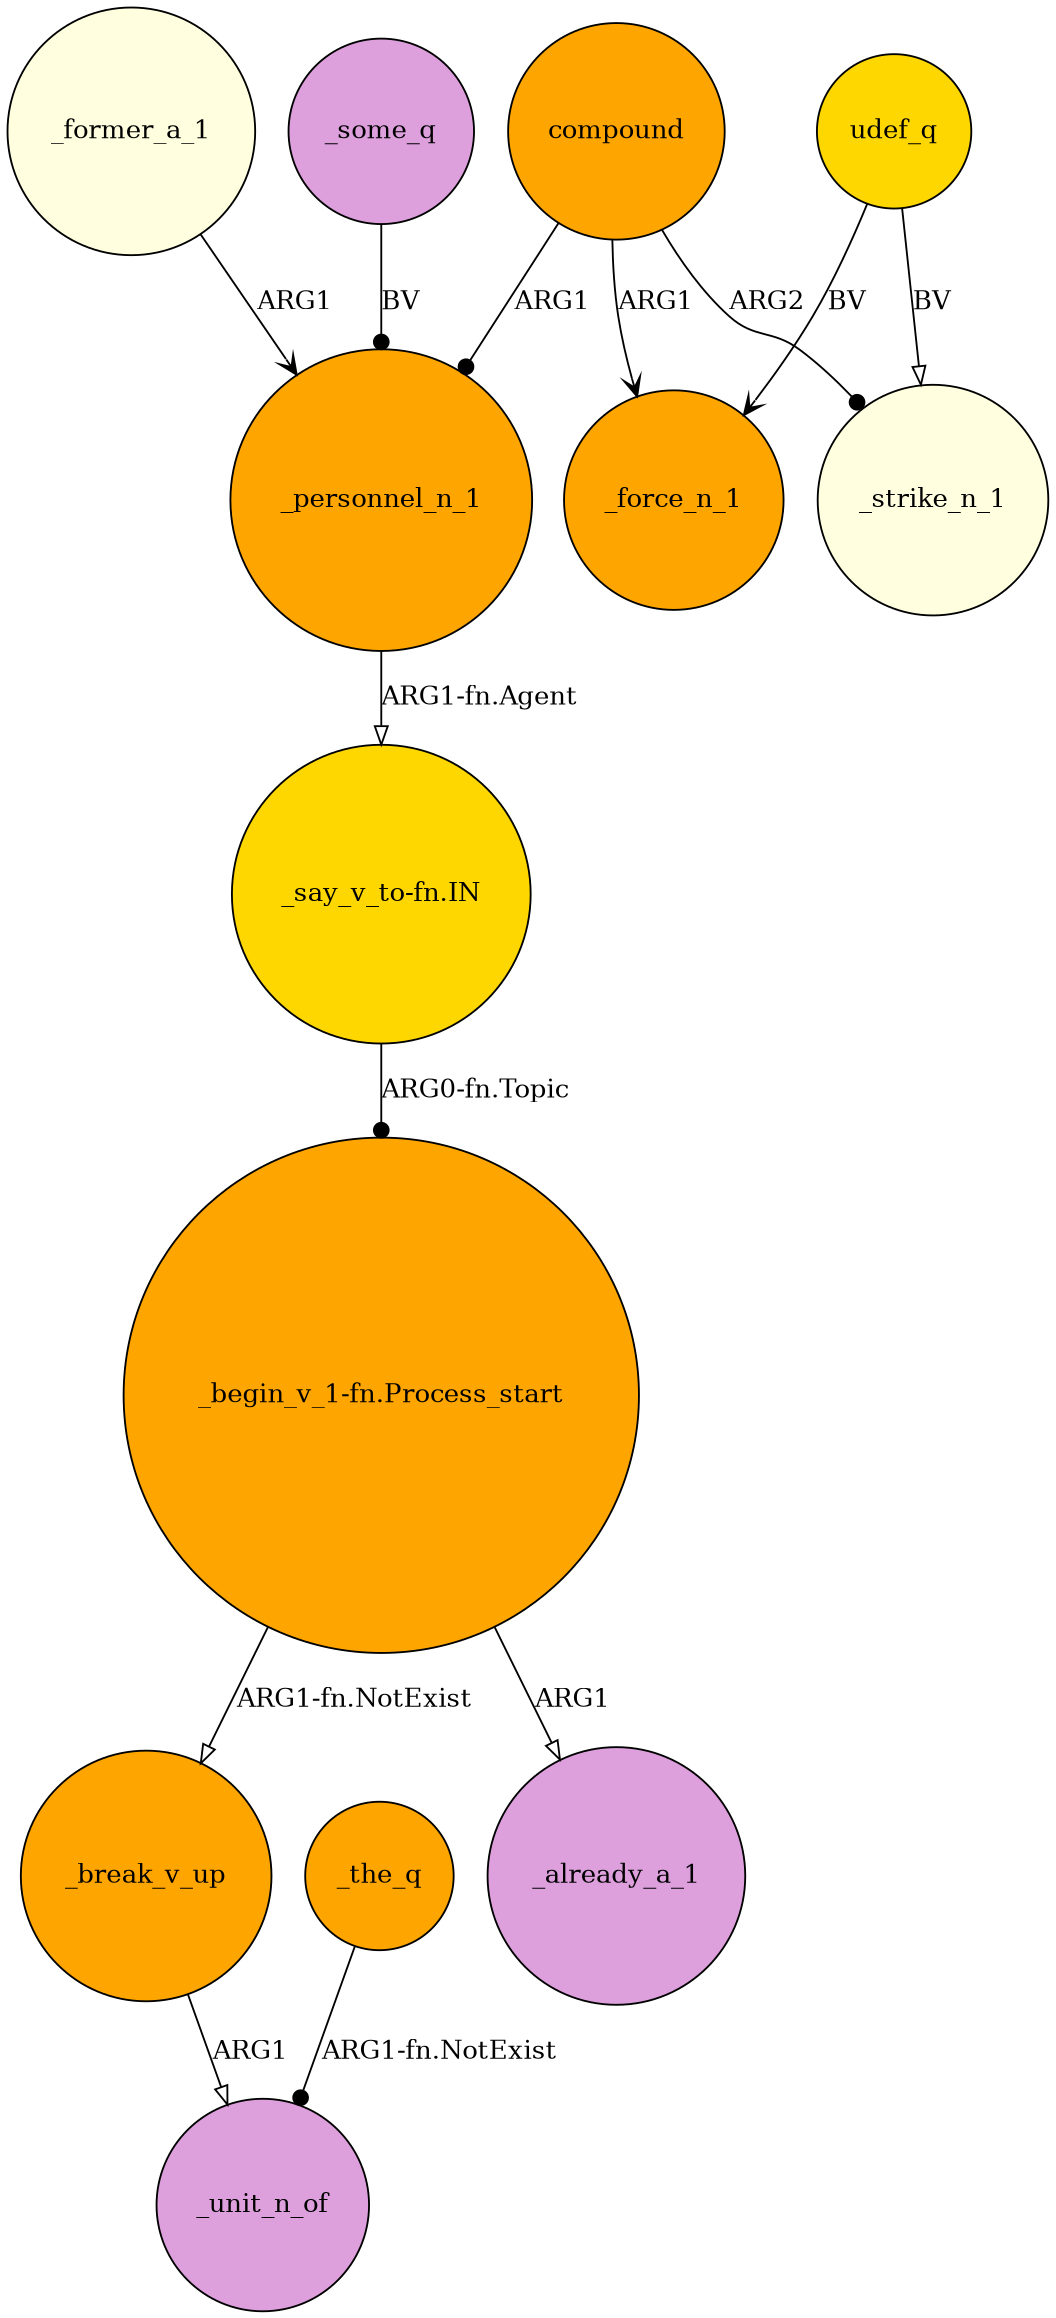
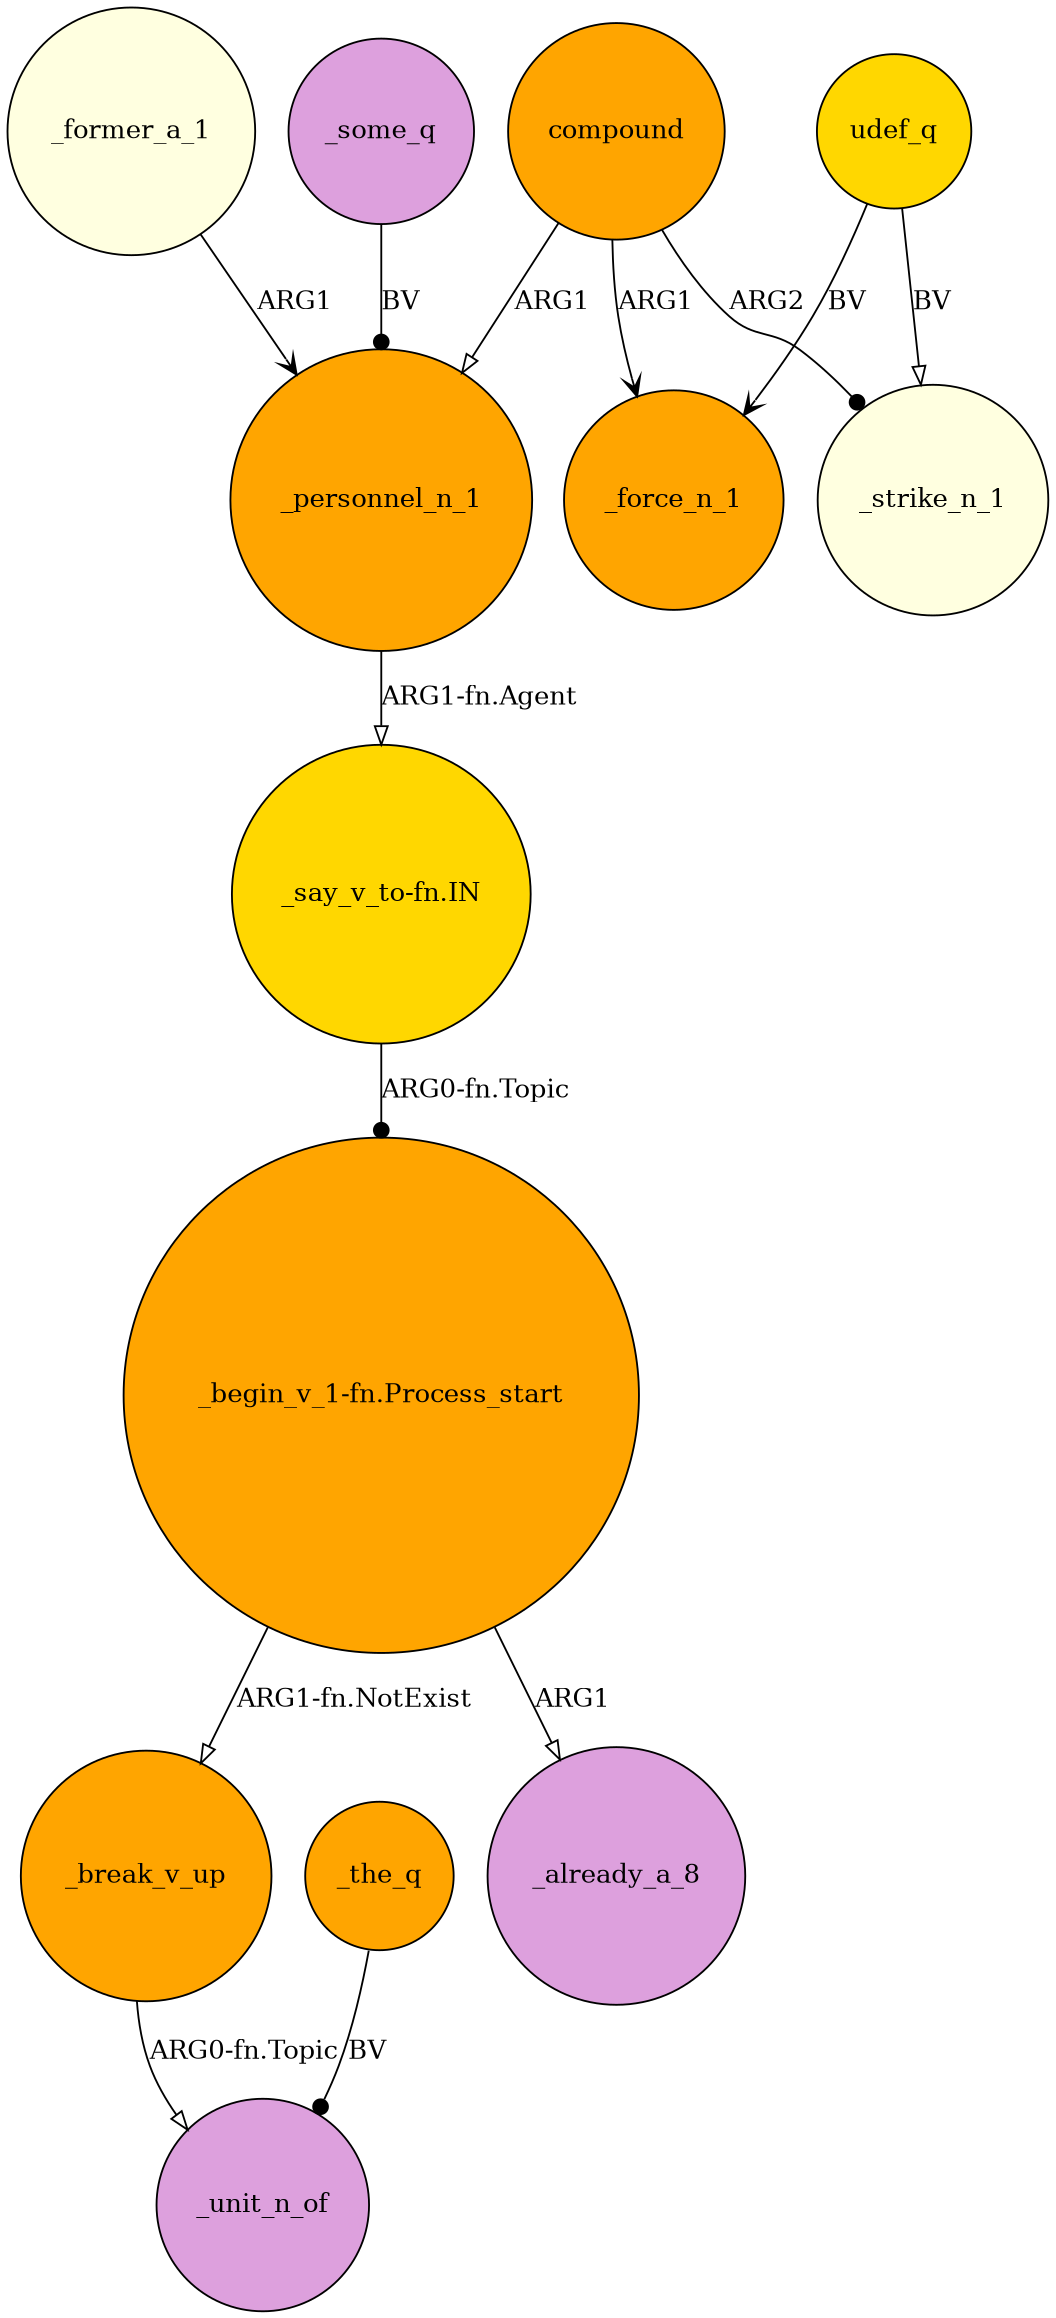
(514, 292) -> (515, 290)
(616, 1876) -> (616, 1876)
(251, 2052) -> (244, 2052)
(440, 2052) -> (367, 2052)
